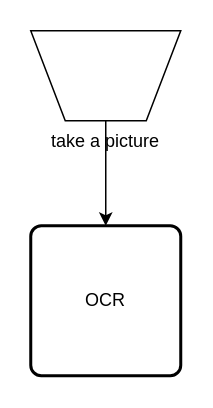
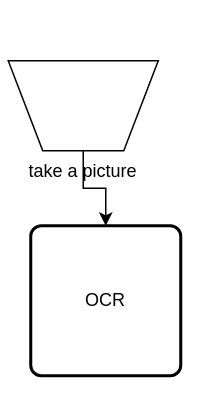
(106, 76) -> (83, 106)
